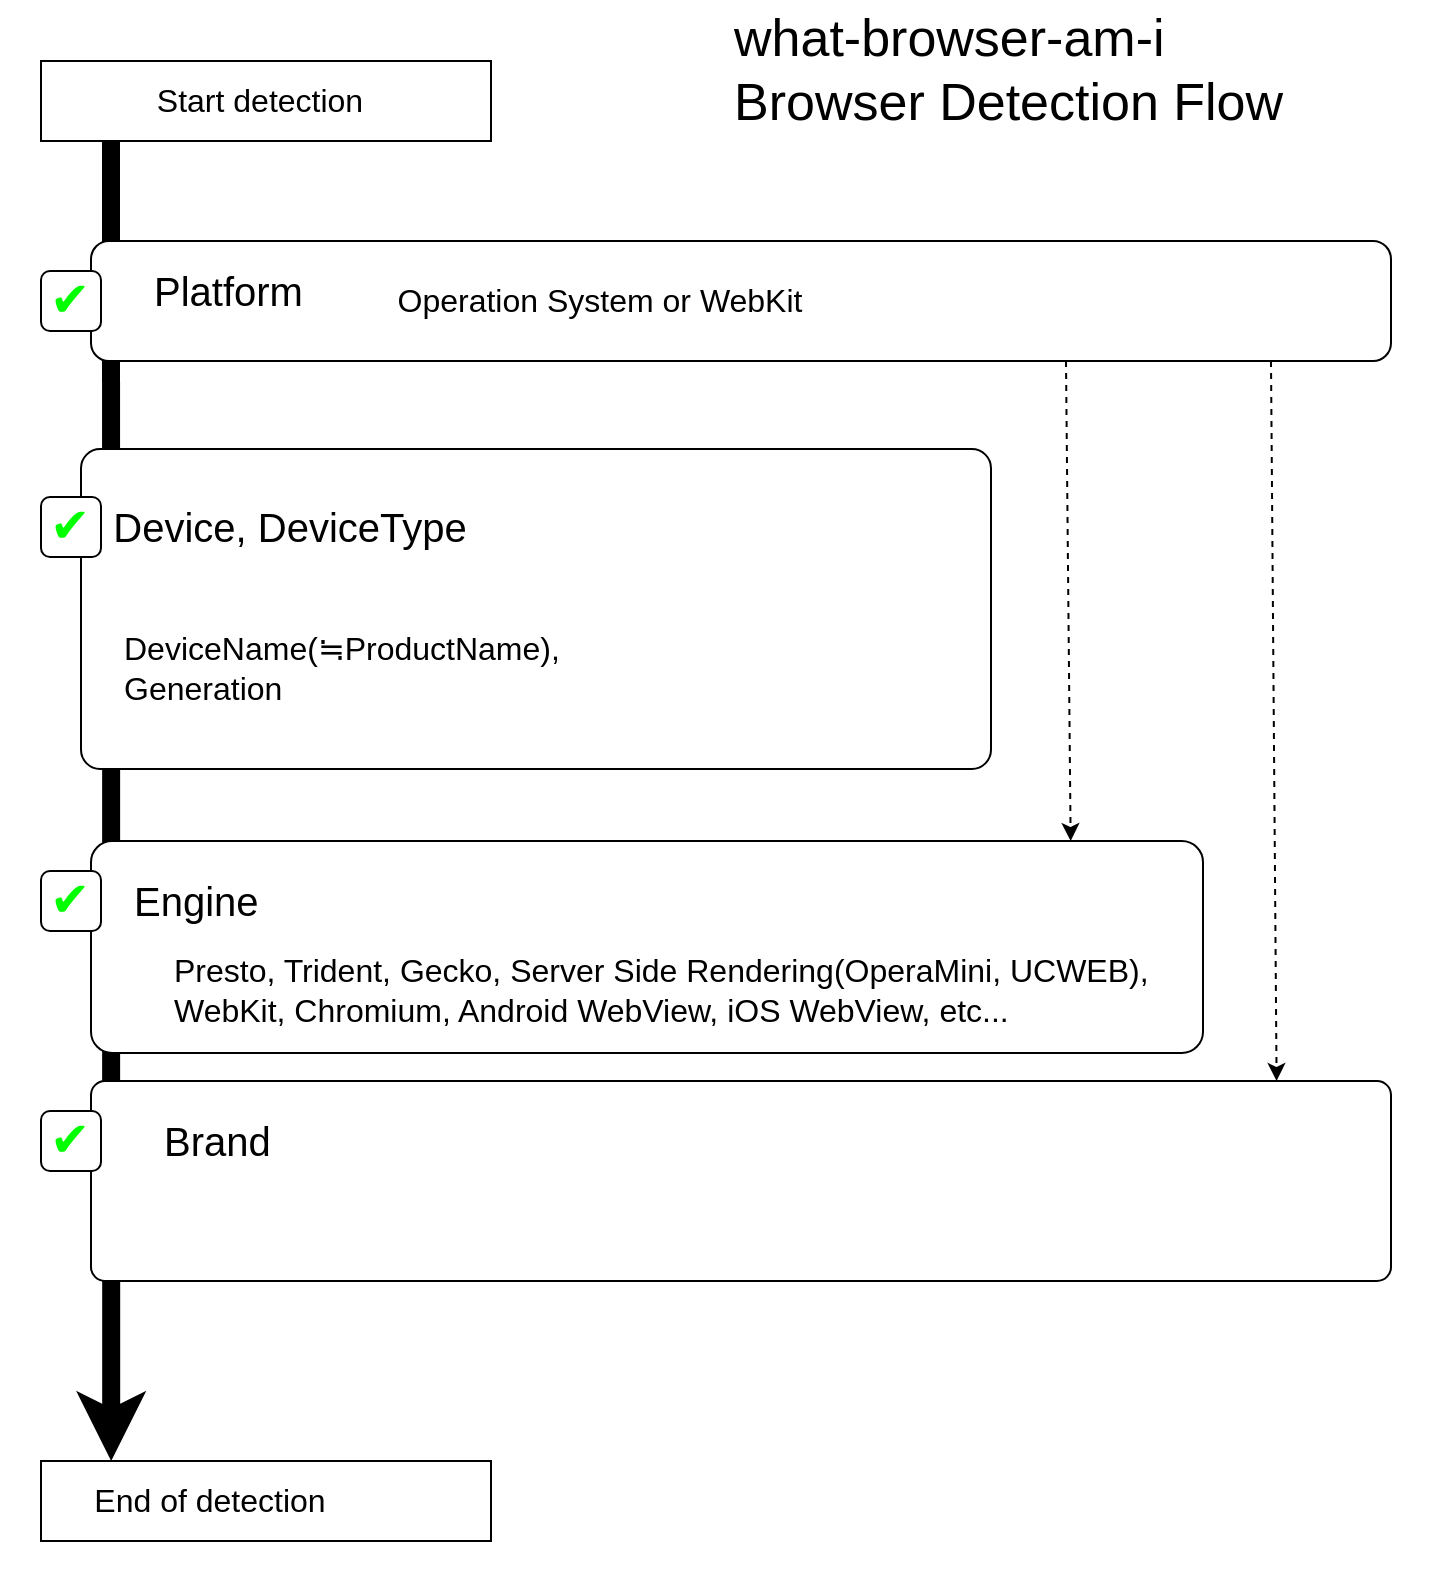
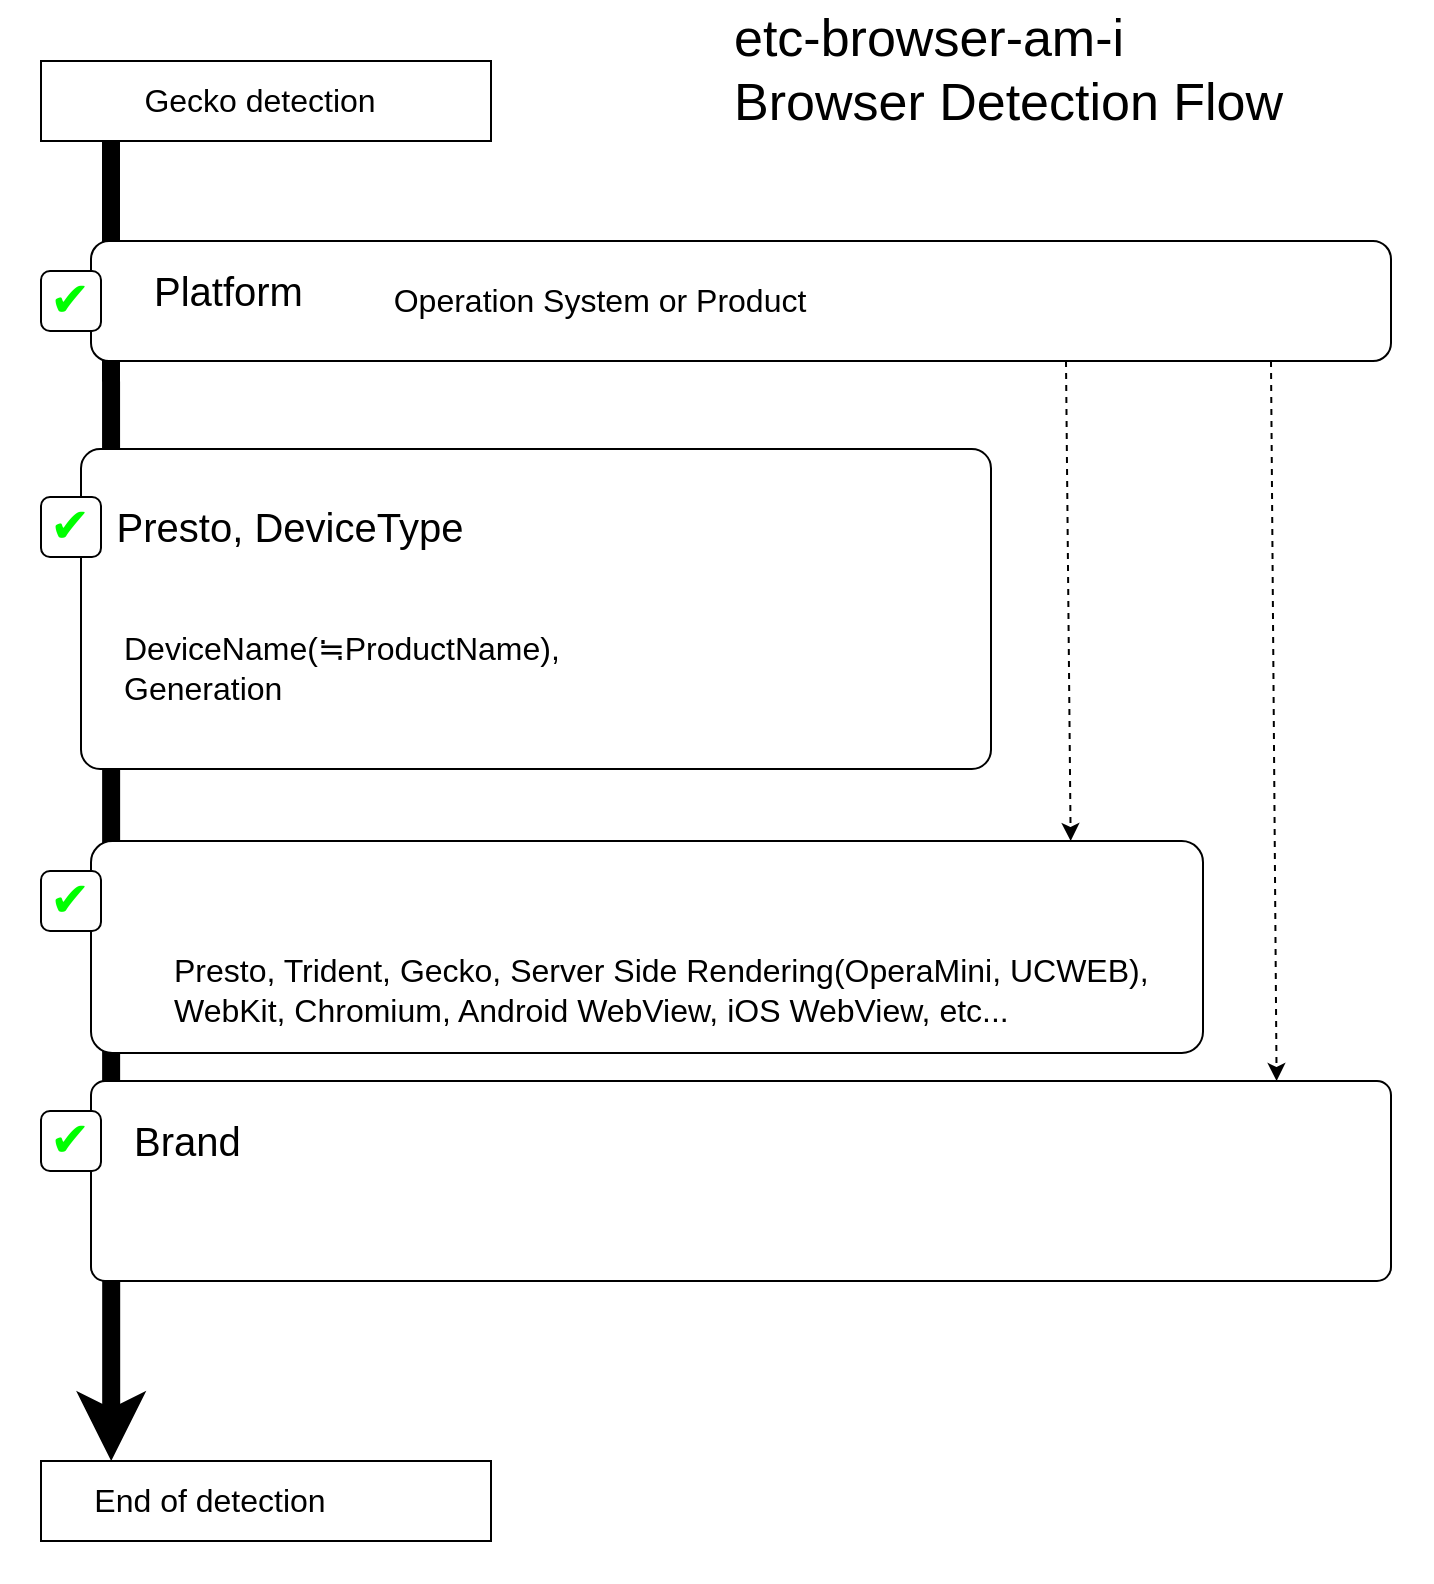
(1028, 71) -> (1028, 71)
(261, 101) -> (261, 101)
(601, 301) -> (601, 301)
(291, 527) -> (291, 527)
(191, 901) -> none
(221, 1141) -> (191, 1141)
